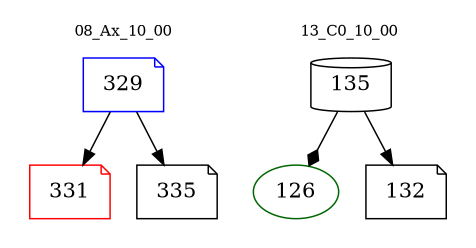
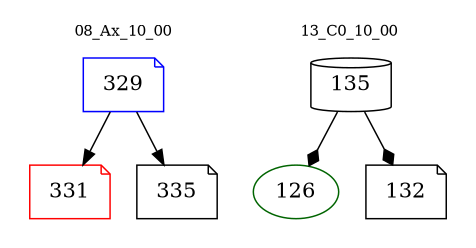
(375, 132) -> (374, 130)
